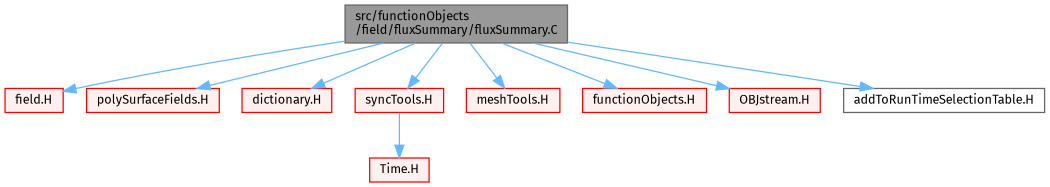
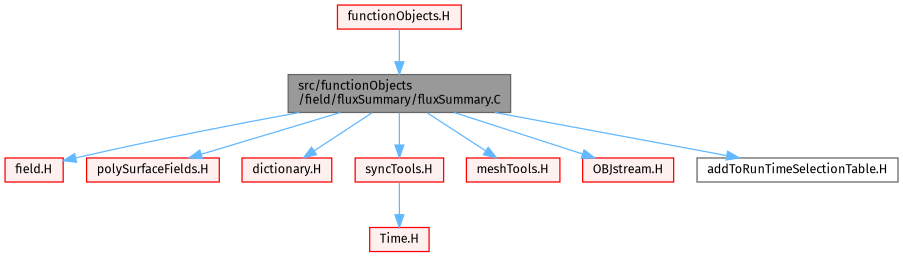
(553, 63) -> (399, 45)
